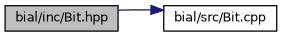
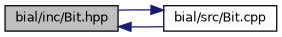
none -> (148, 27)
